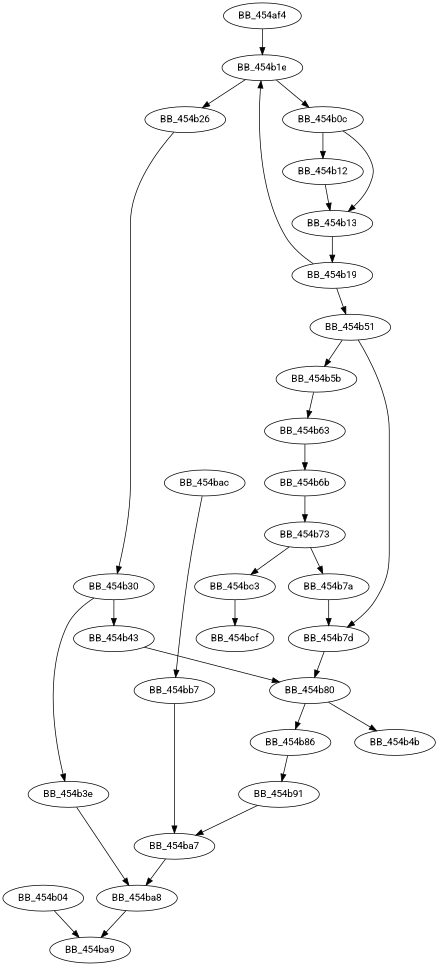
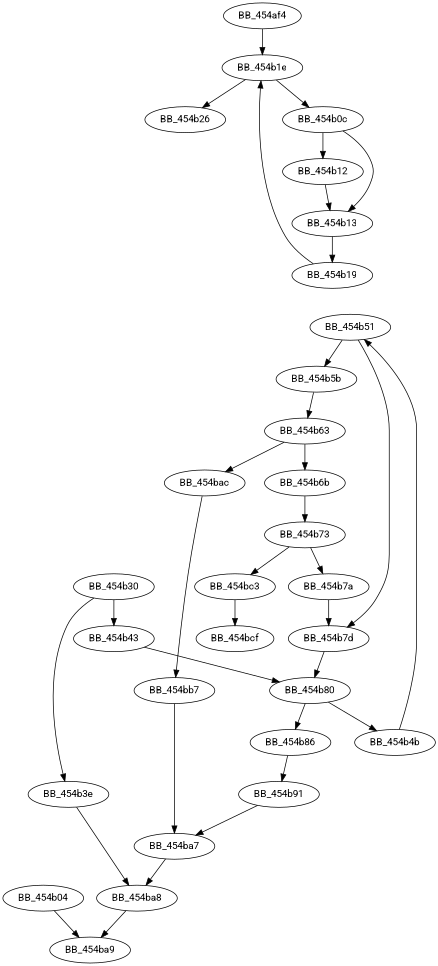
(340, 298) -> (417, 531)
(130, 344) -> none
none -> (258, 455)
